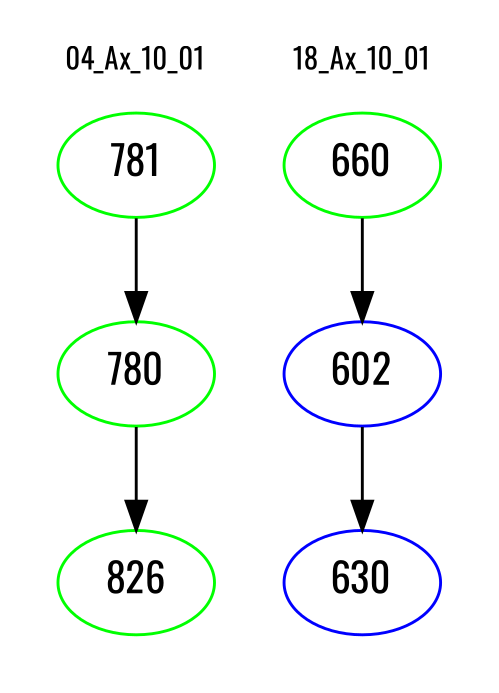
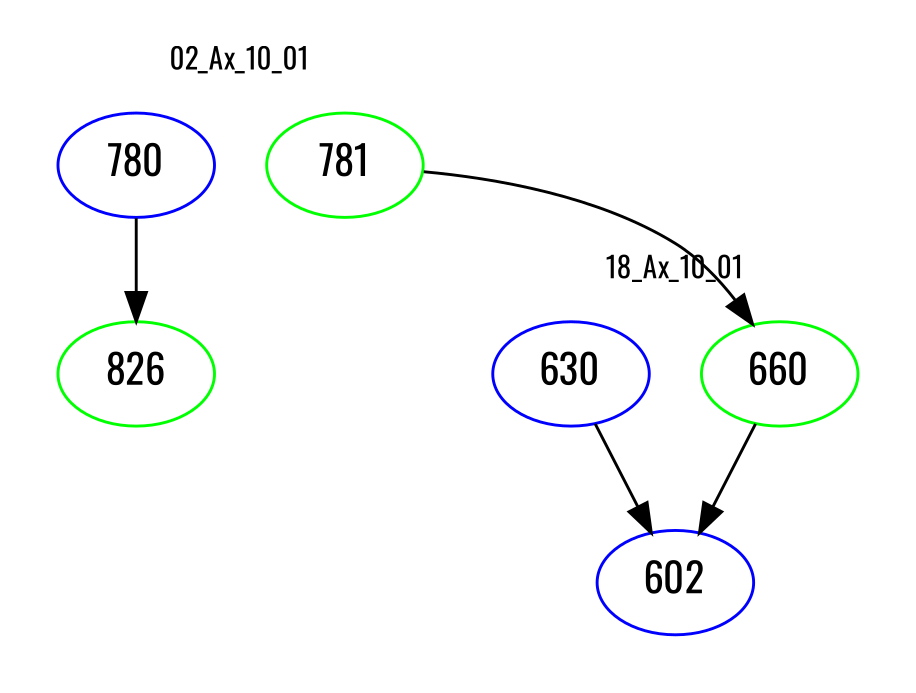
(136, 62) -> (241, 62)
(136, 255) -> (593, 206)
(136, 374) -> (136, 165)
(362, 464) -> (617, 465)
